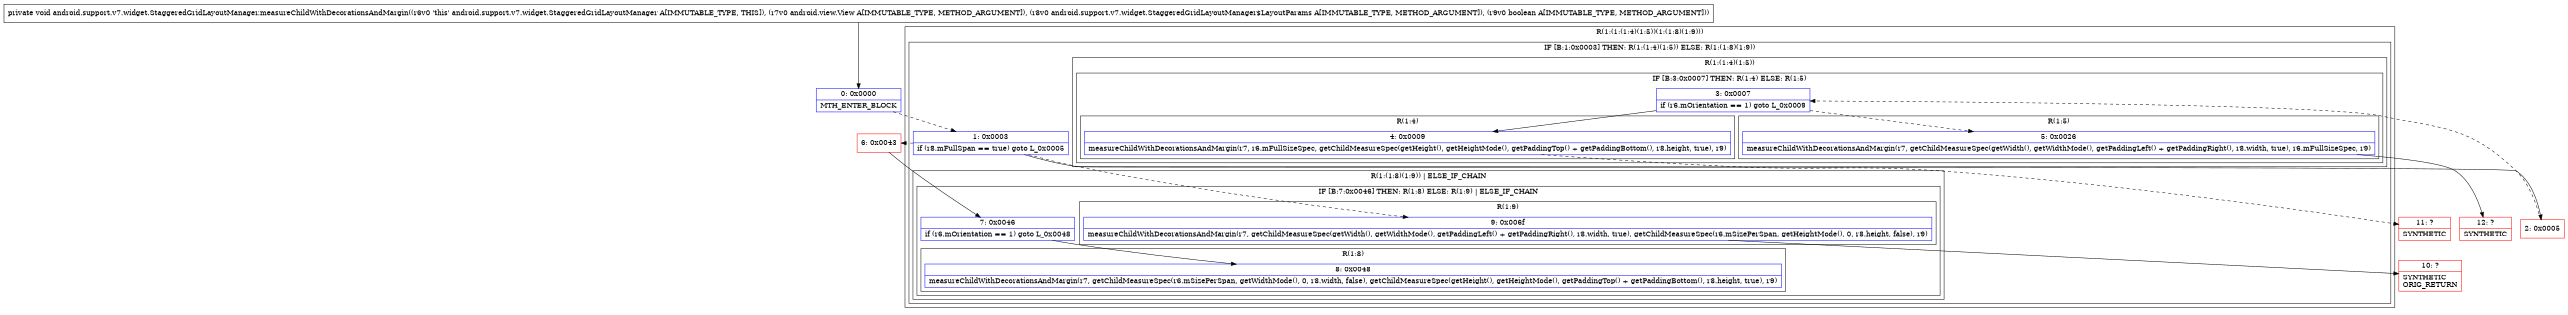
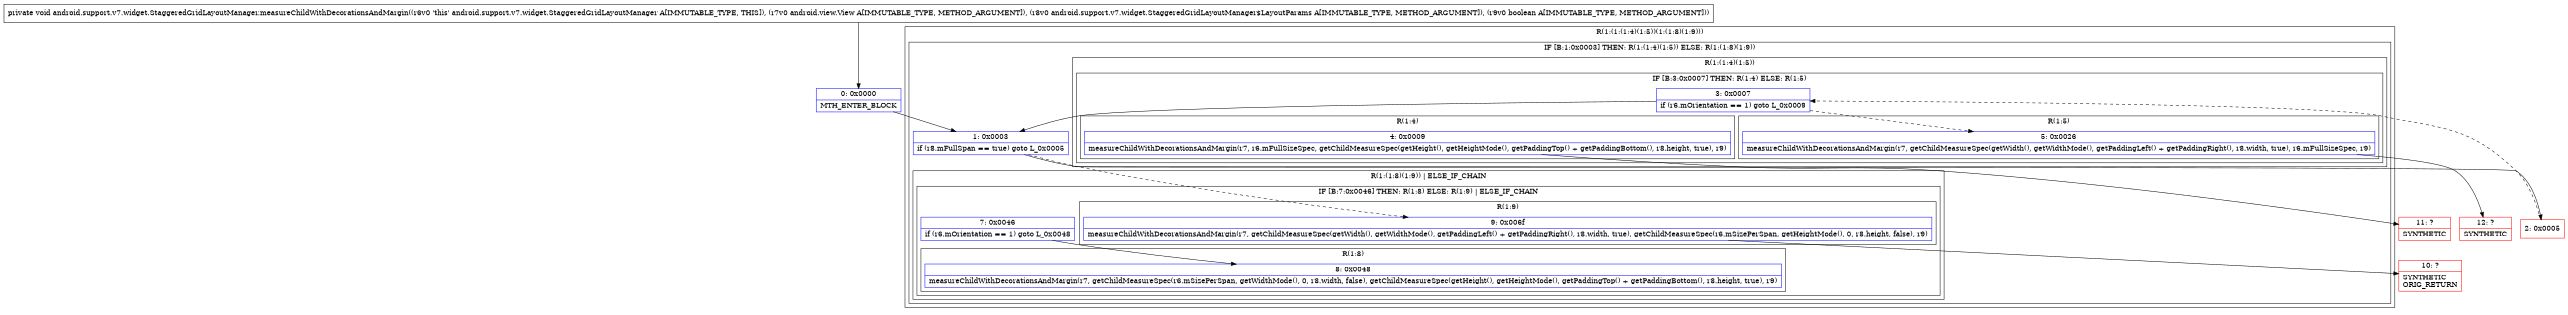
(922, 121) -> (922, 121)
(1577, 121) -> (1339, 106)
(879, 143) -> none
(1969, 173) -> (1969, 173)
